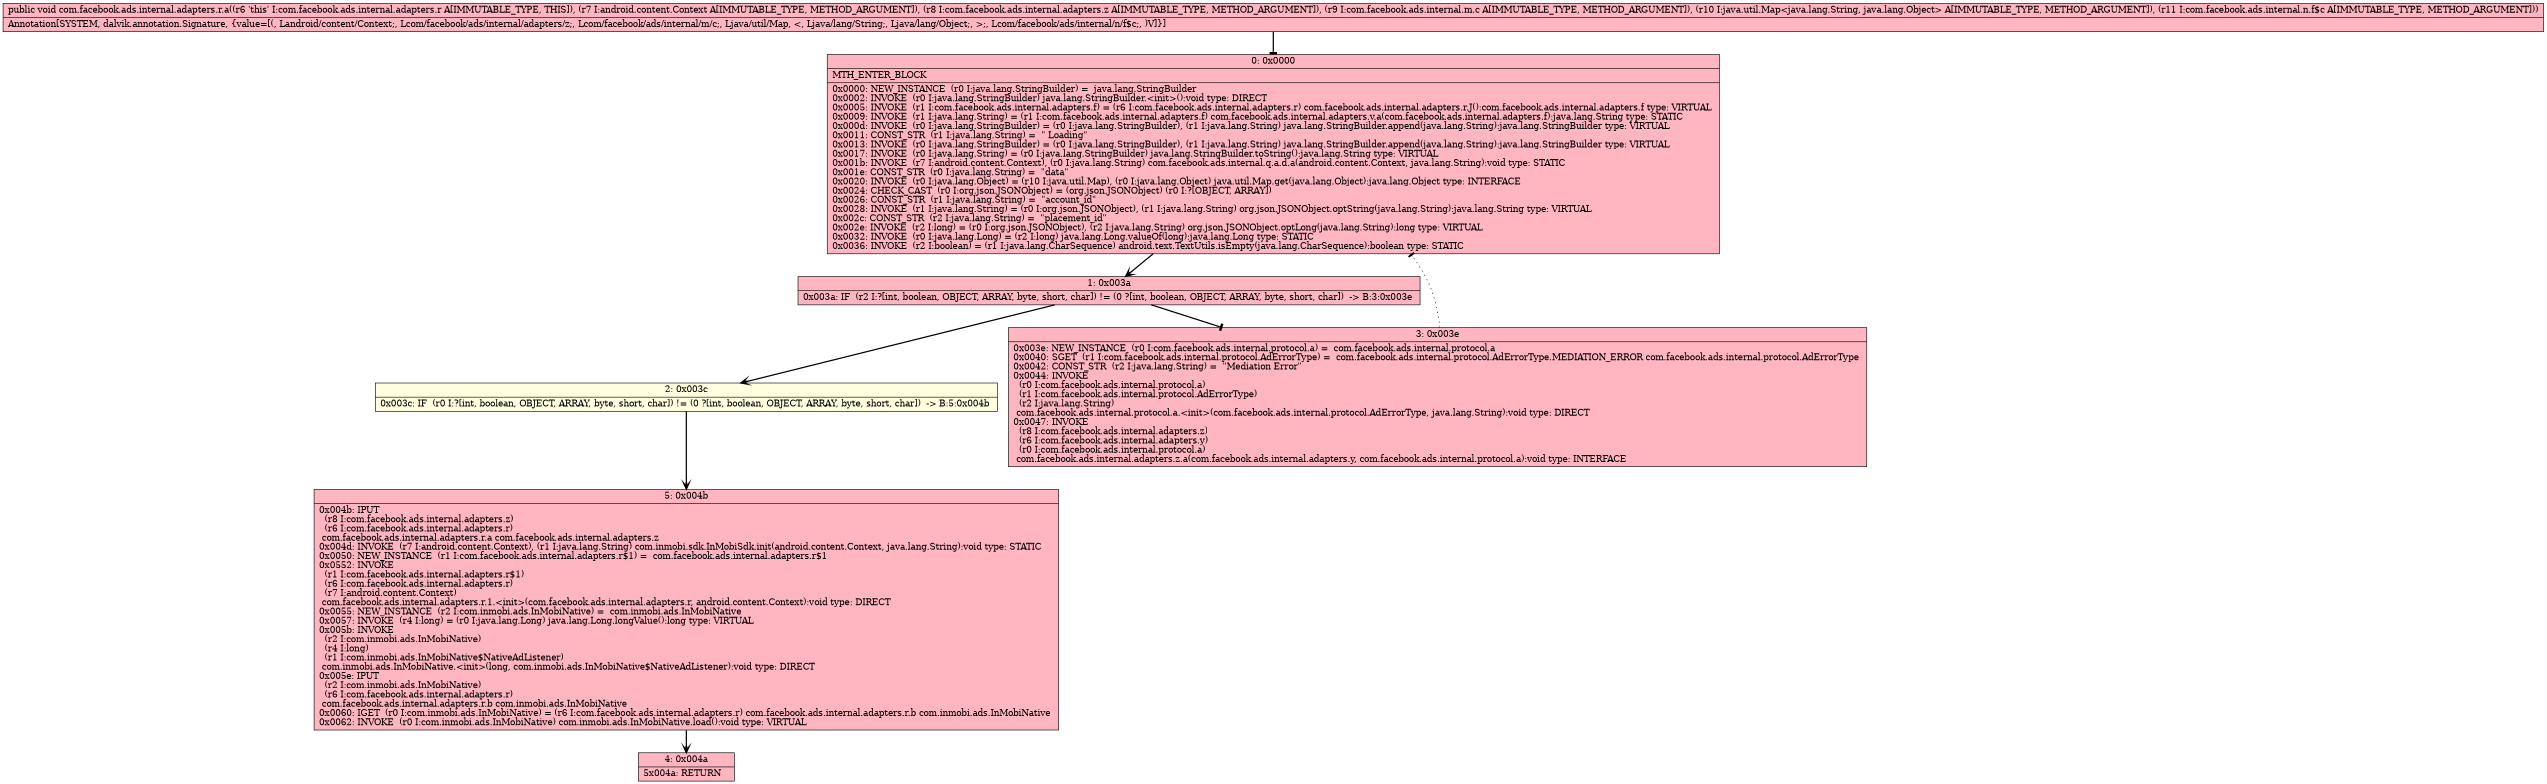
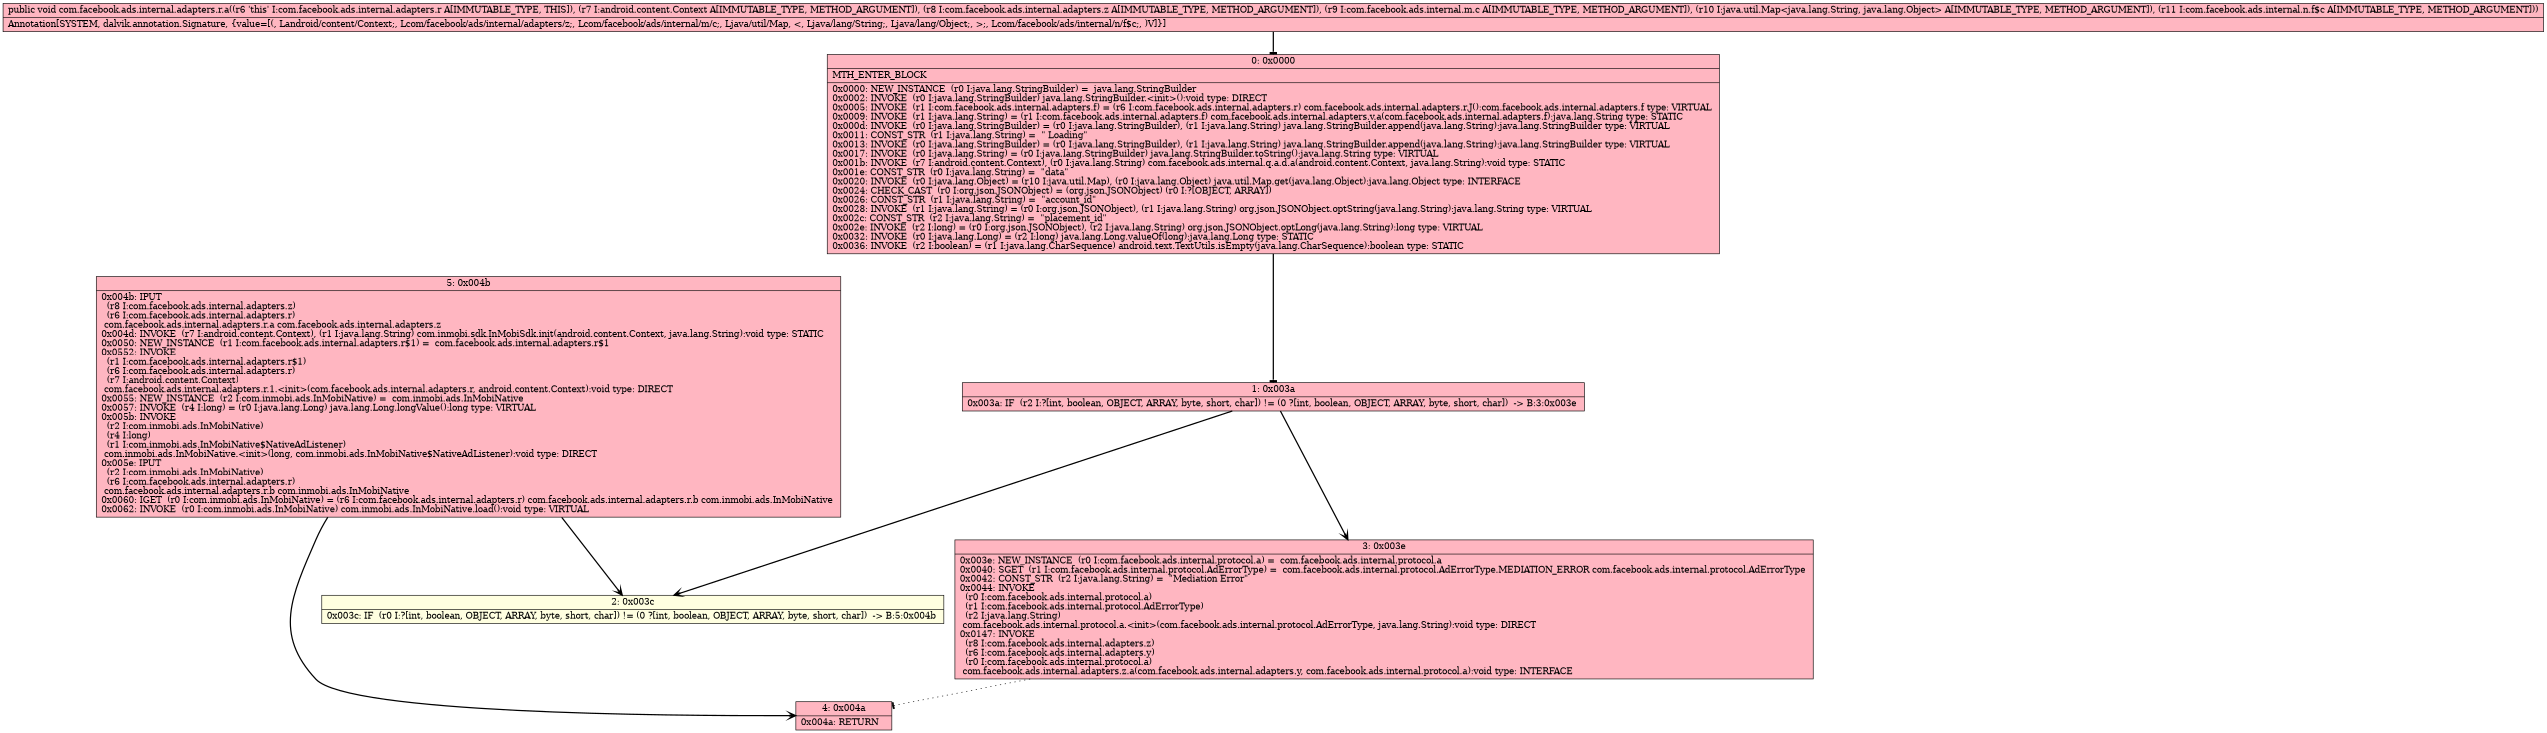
(1142, 263) -> (1273, 317)
(1431, 290) -> (963, 692)
(1185, 316) -> (1313, 473)
(1054, 422) -> (1000, 635)
(686, 447) -> (590, 554)
(686, 774) -> (844, 723)
